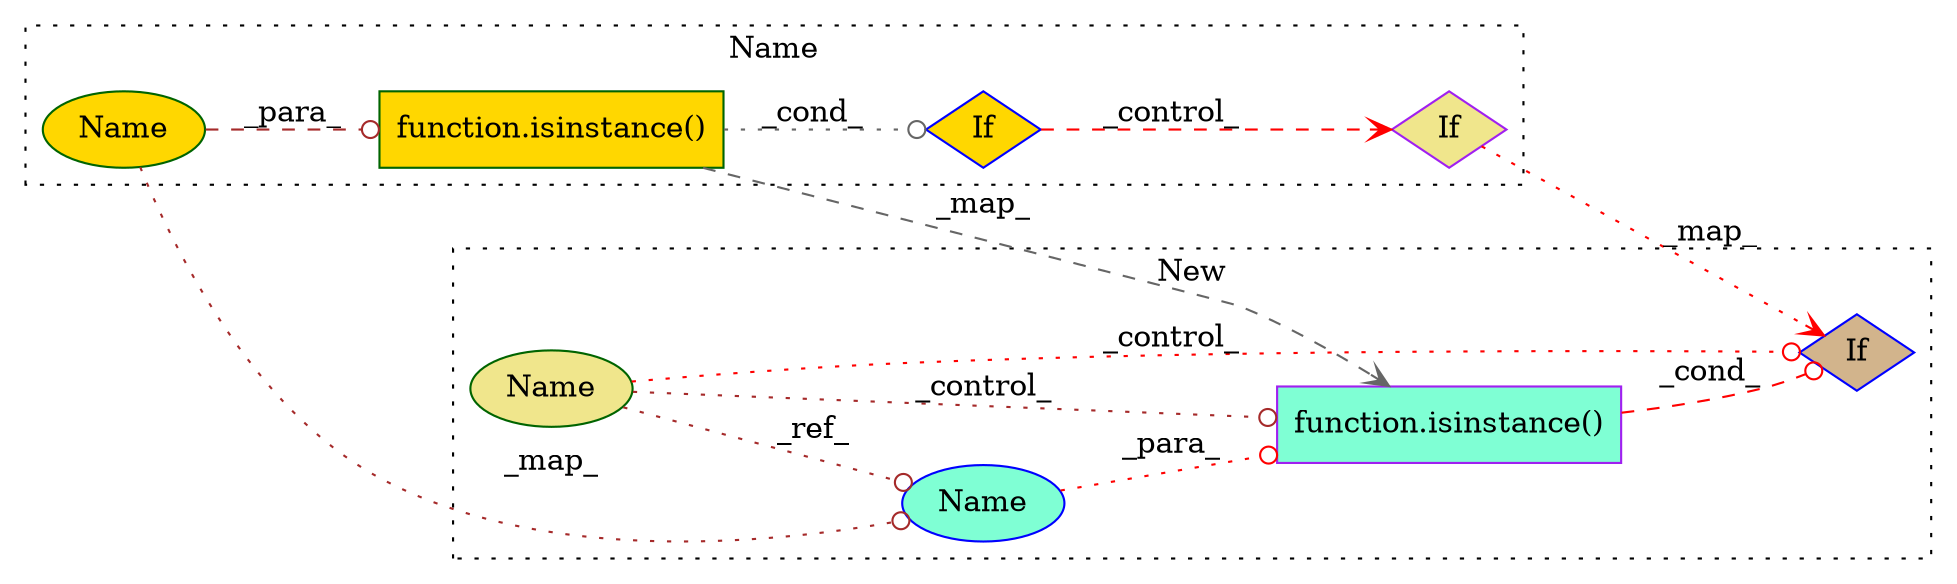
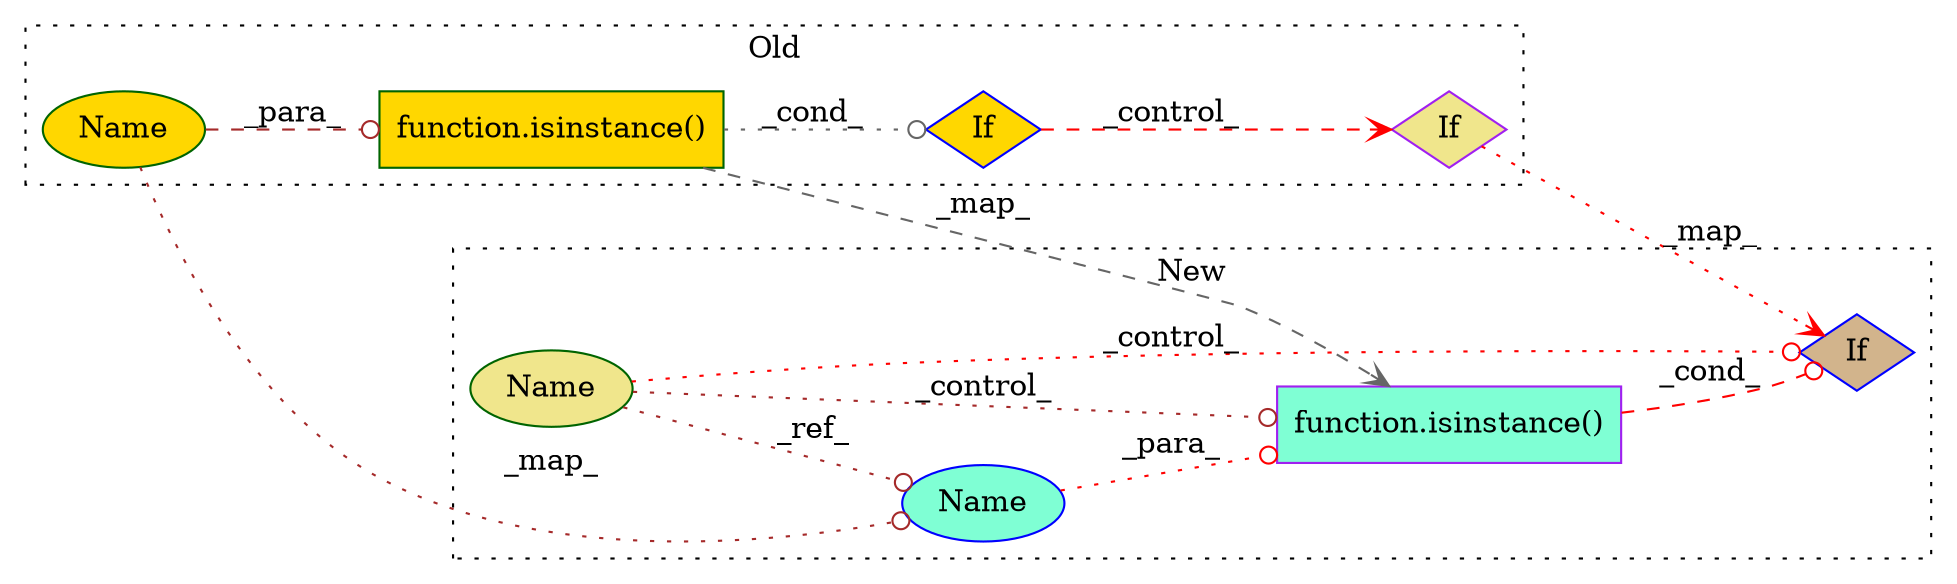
(774, 50) -> (774, 50)
